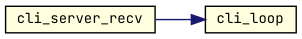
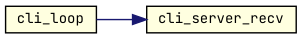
(173, 20) -> (114, 20)
